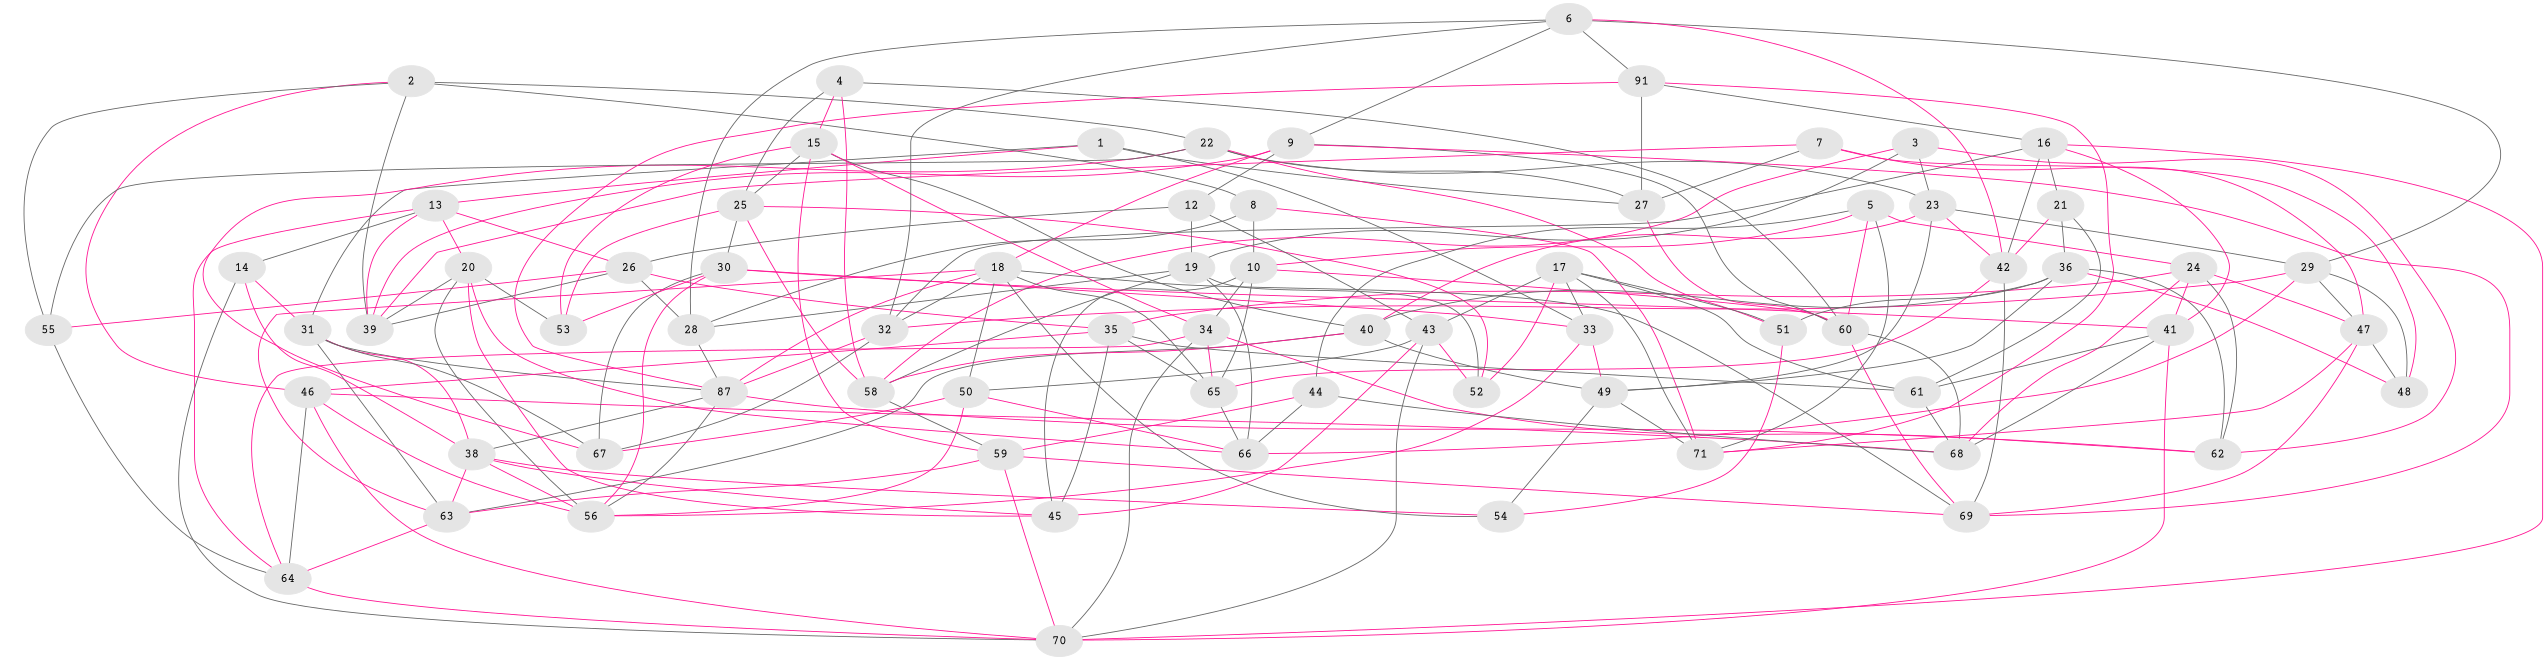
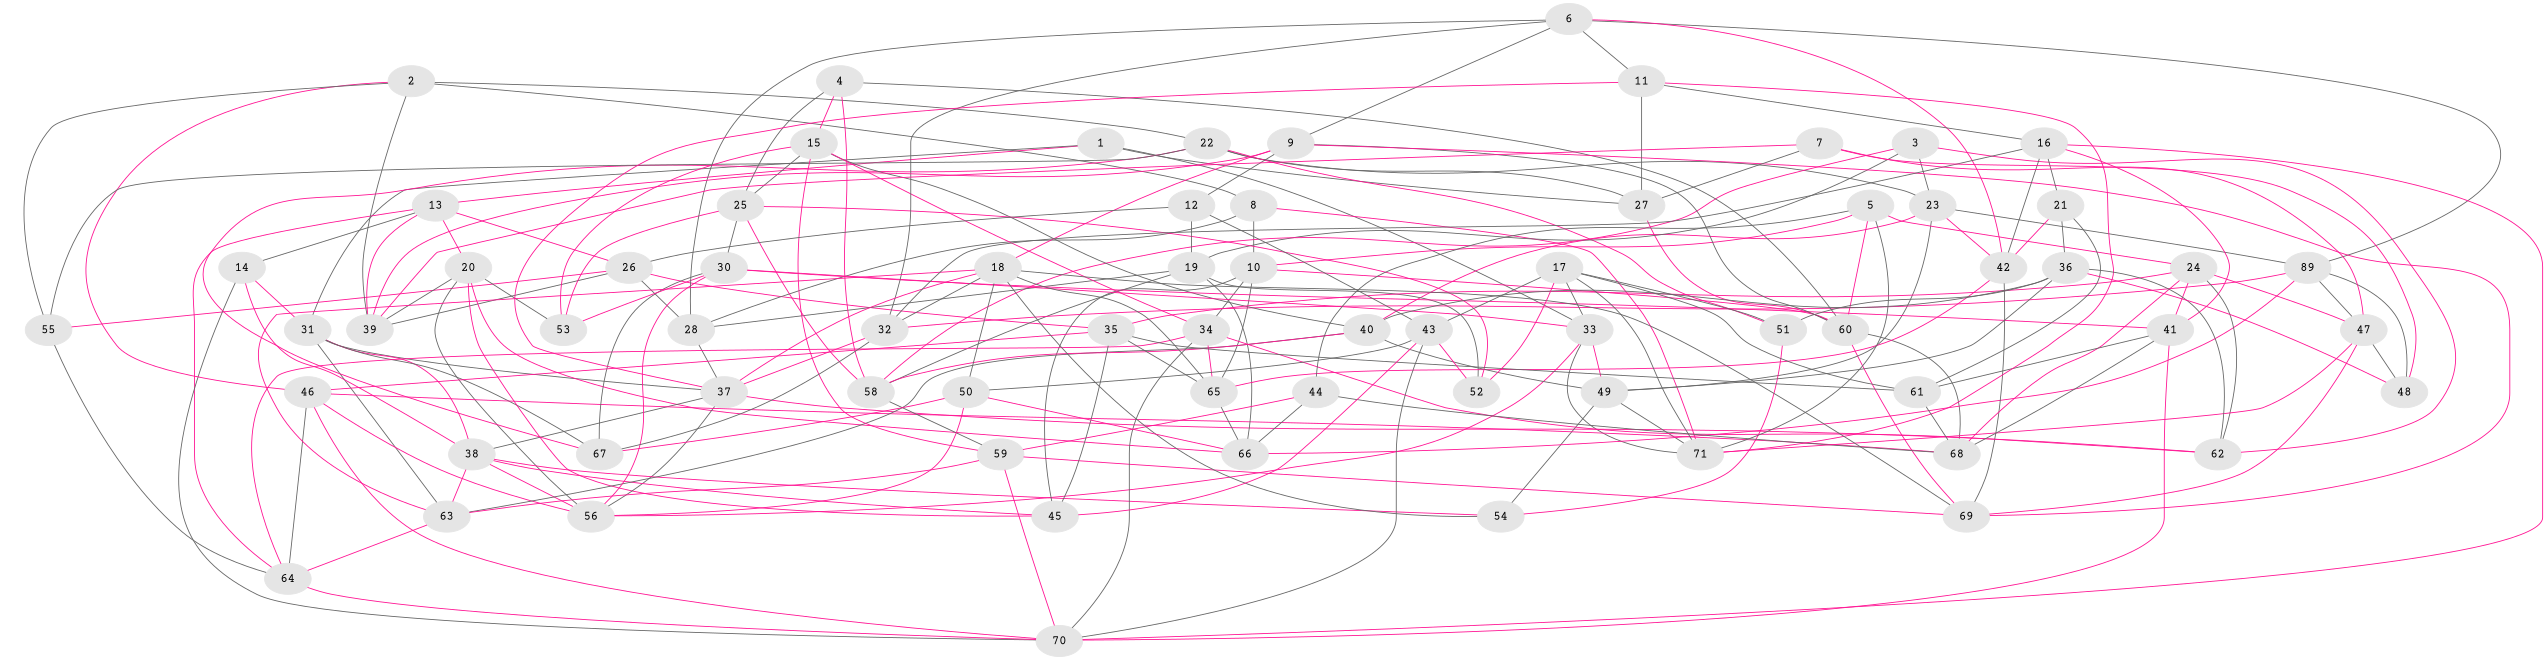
(1642, 81) -> (1642, 81)
(2308, 268) -> (2308, 268)
(724, 392) -> (724, 392)
none -> (1578, 413)
